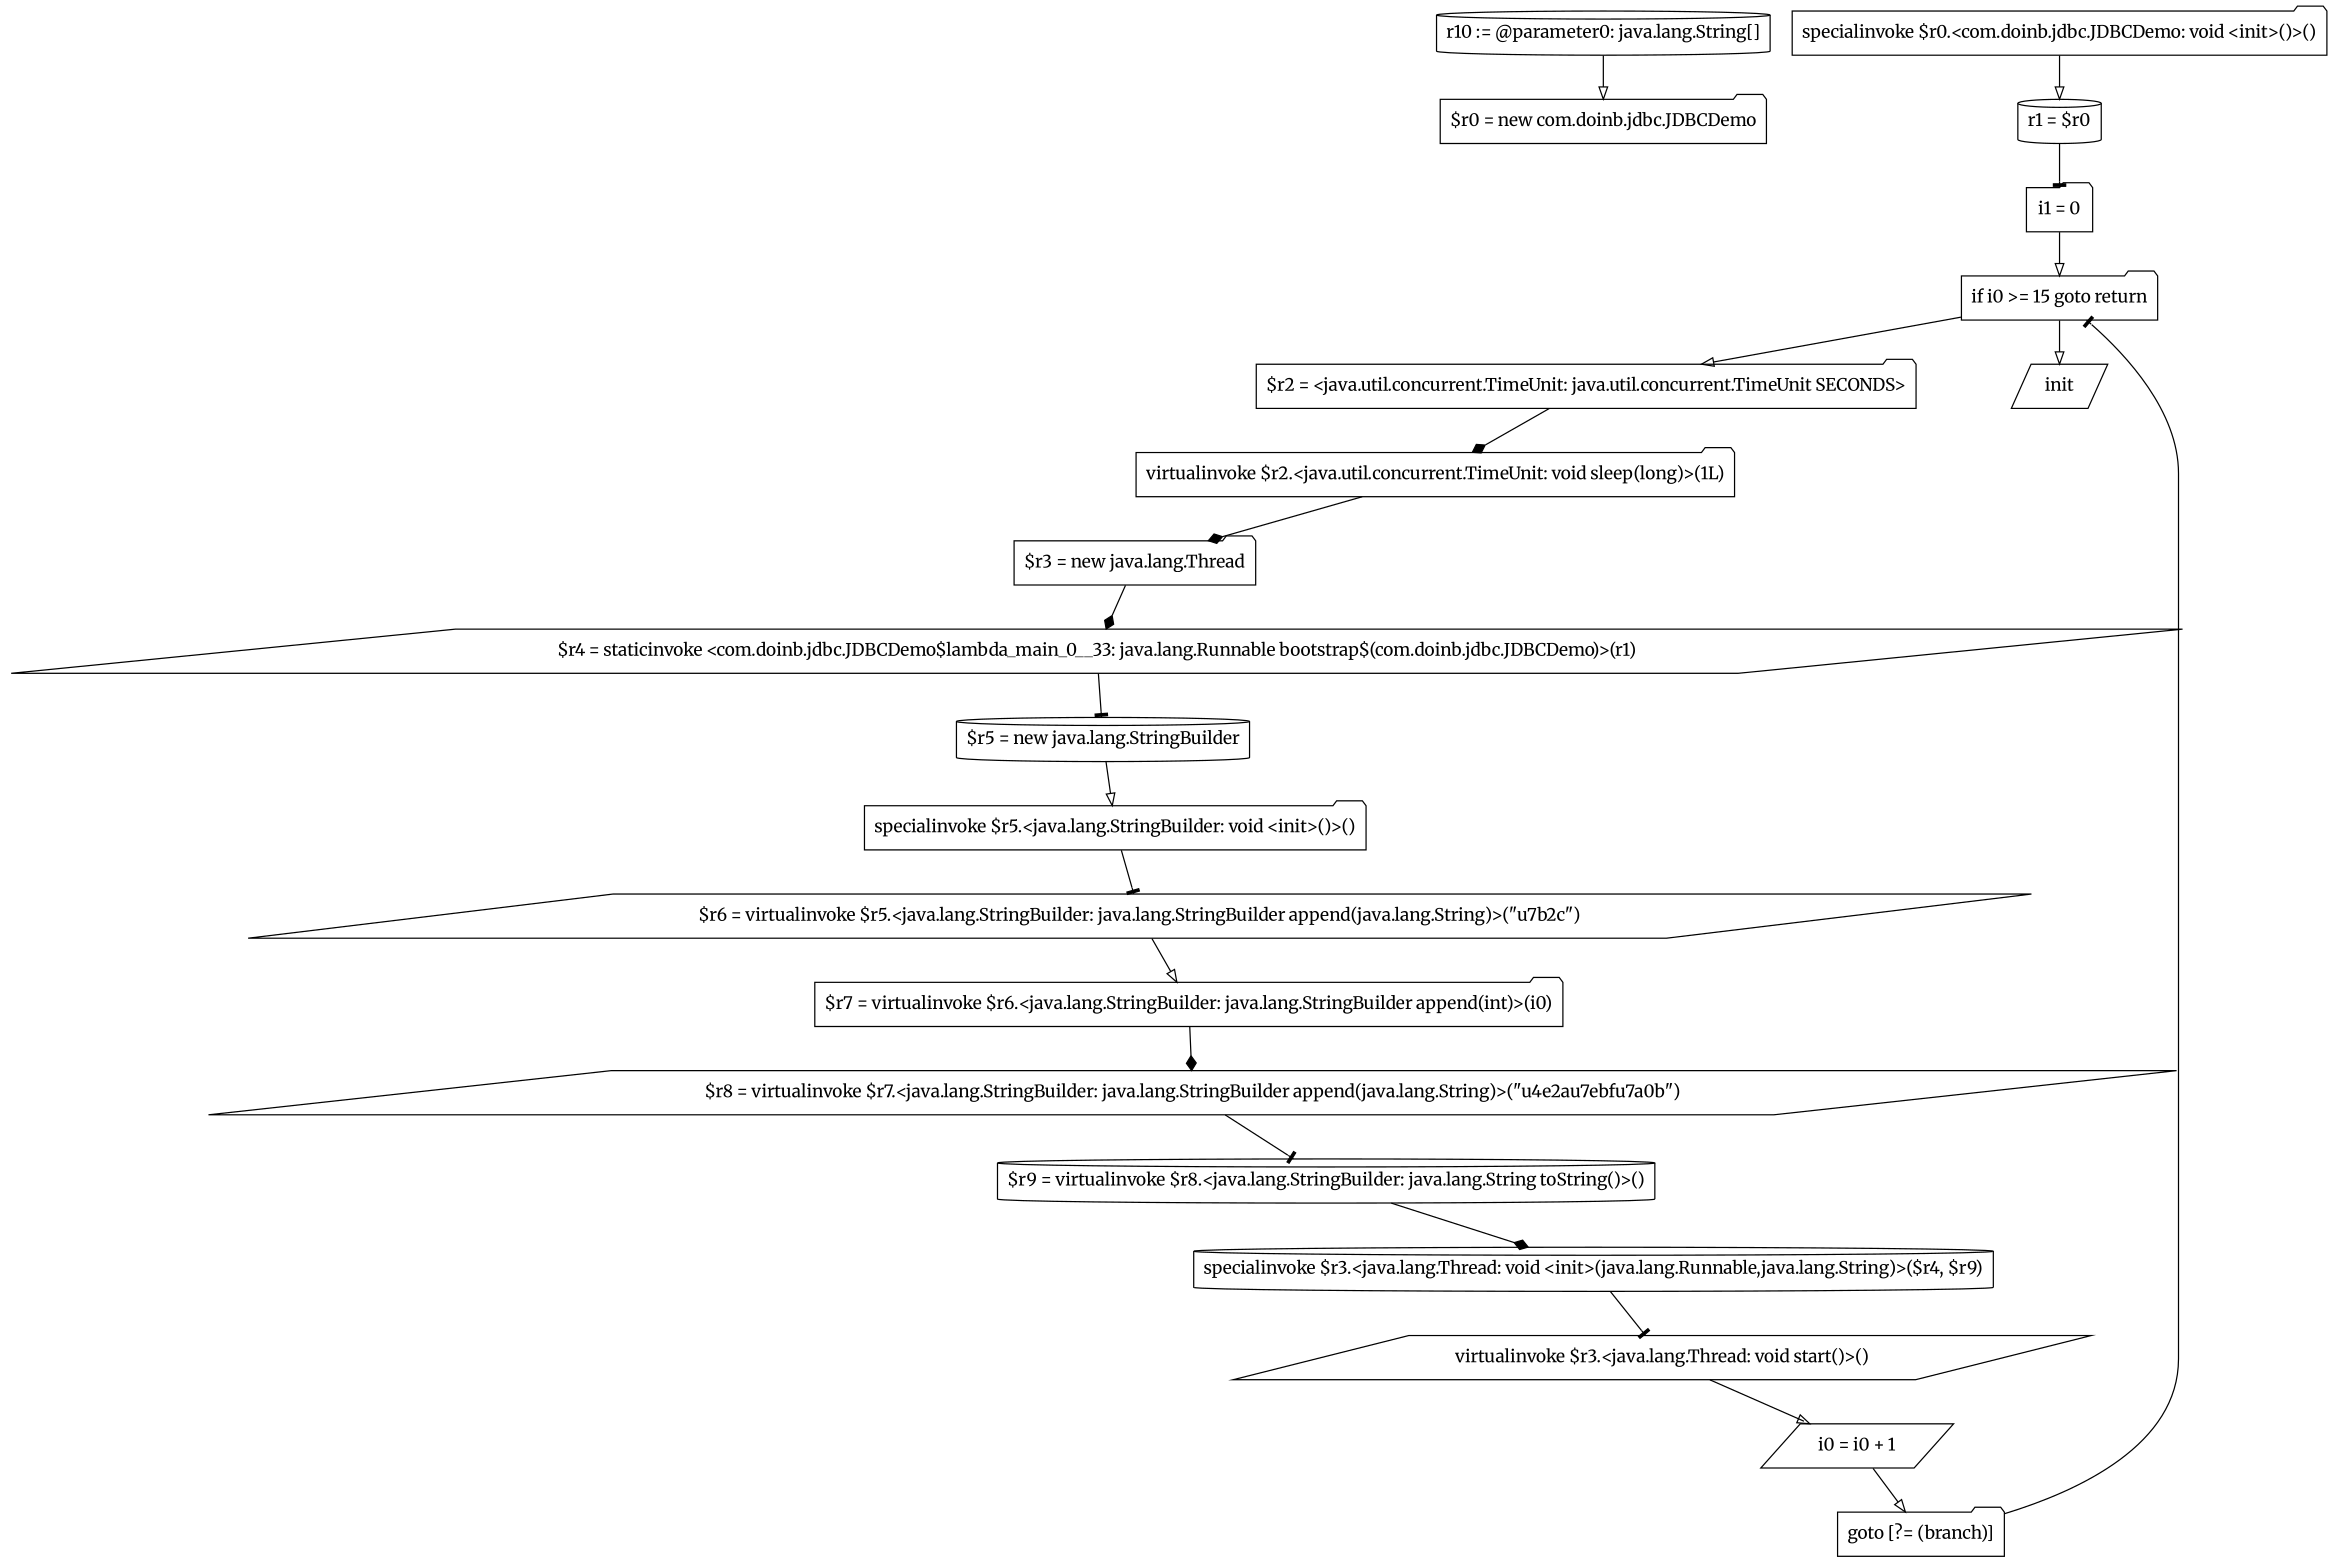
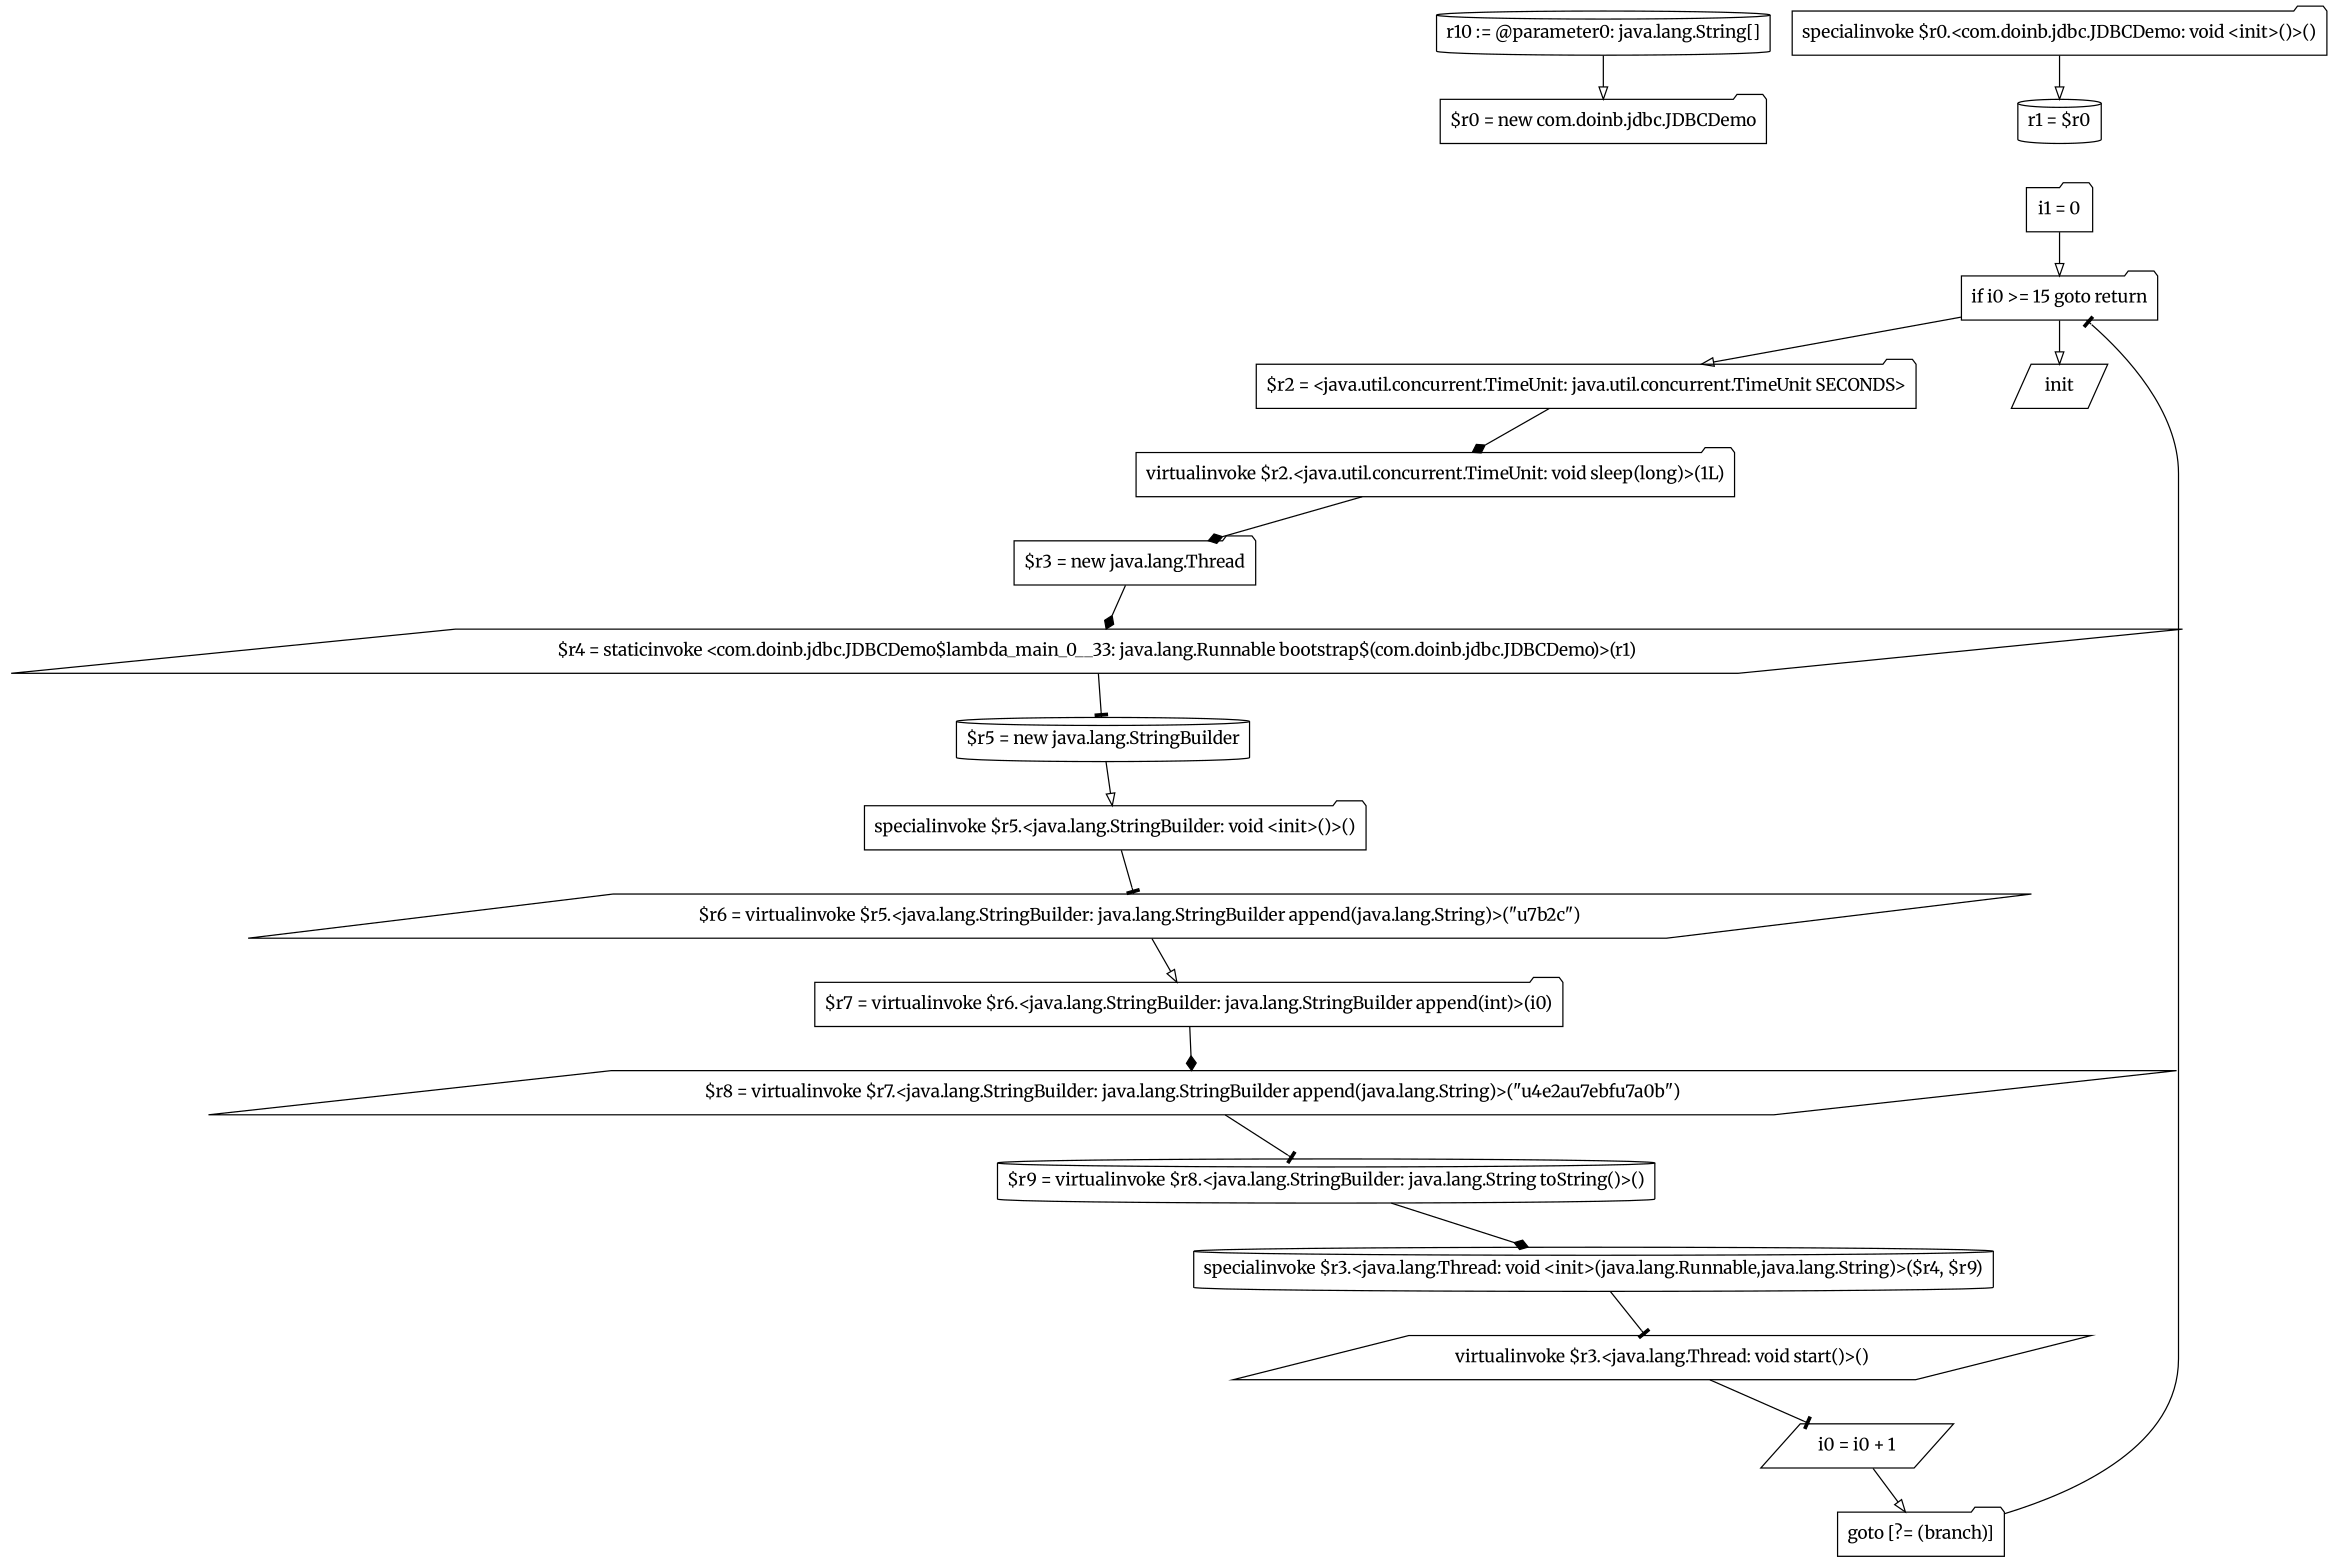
(2060, 163) -> none
(1757, 1401) -> (1757, 1401)
